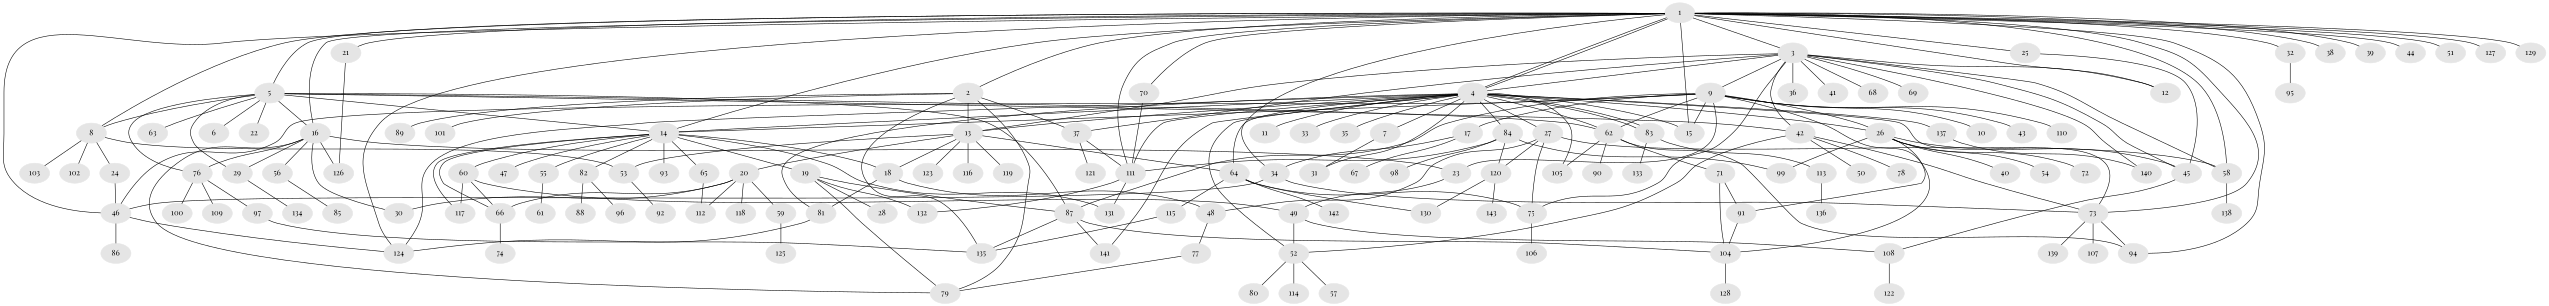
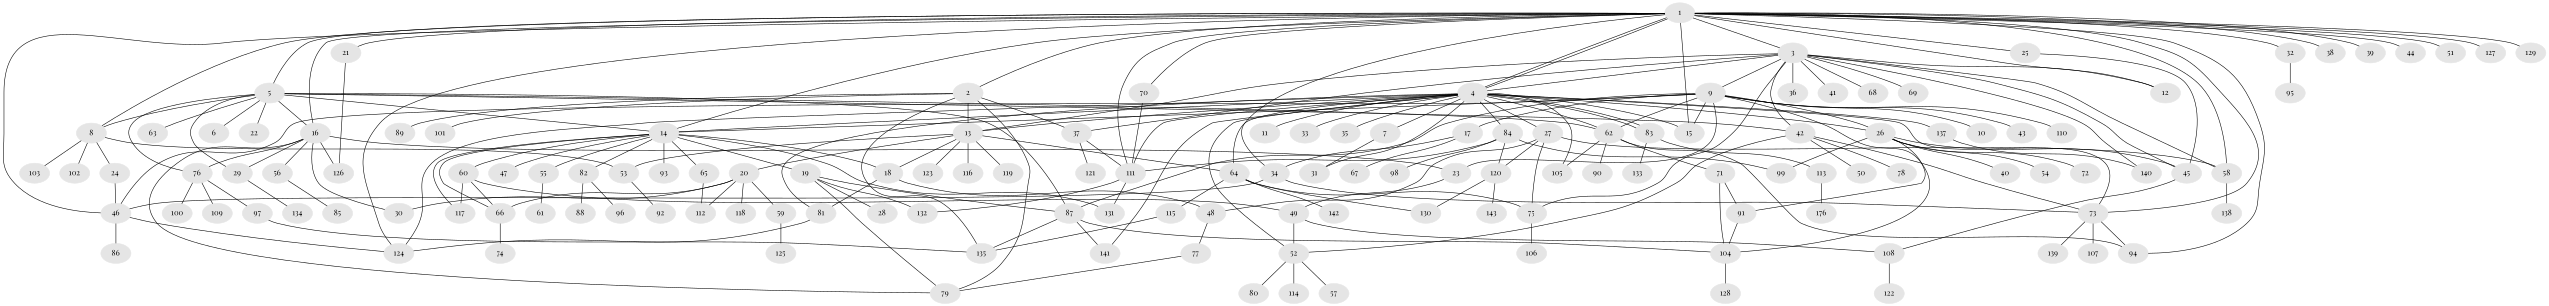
(1821, 213) -> (1821, 213)
